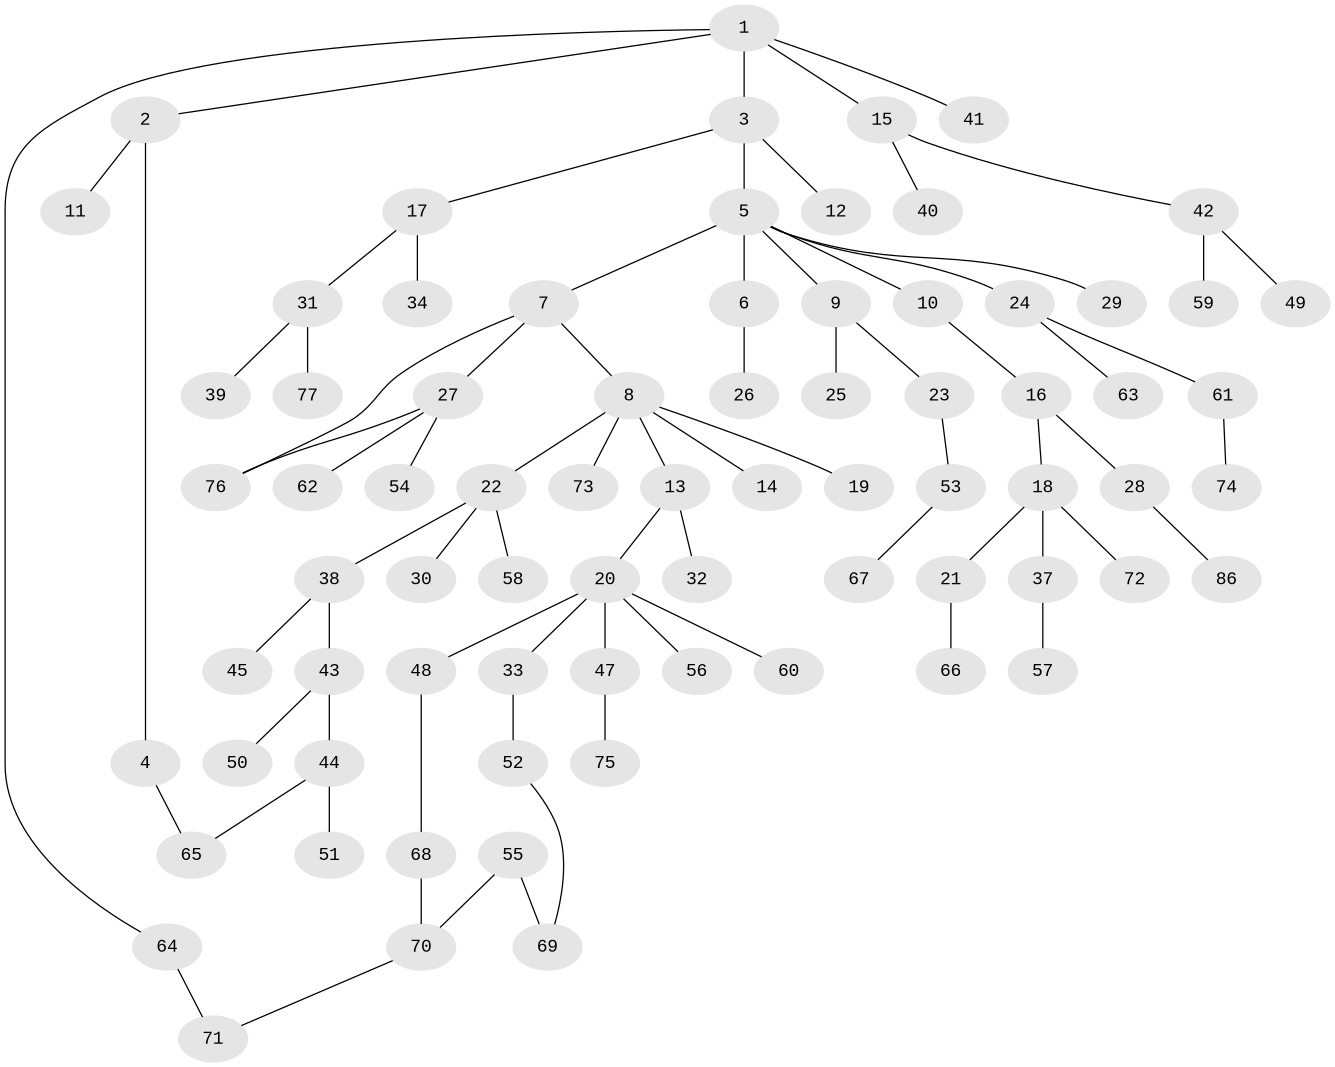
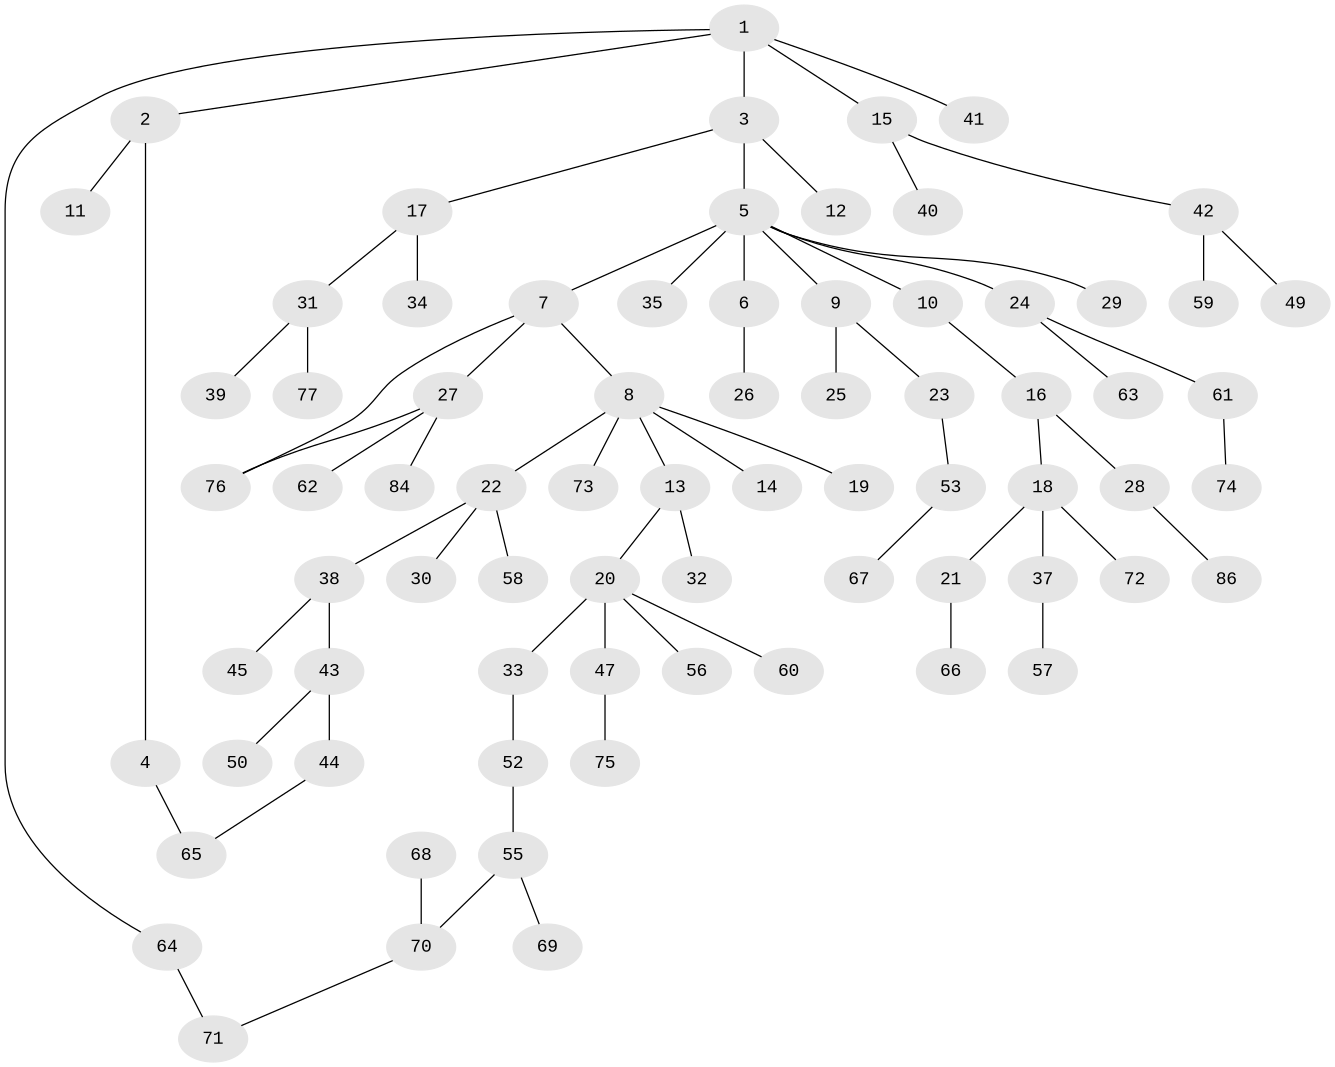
none -> (652, 304)
(400, 488) -> (400, 488)
(421, 671) -> none
(563, 850) -> (513, 809)
(329, 855) -> none
